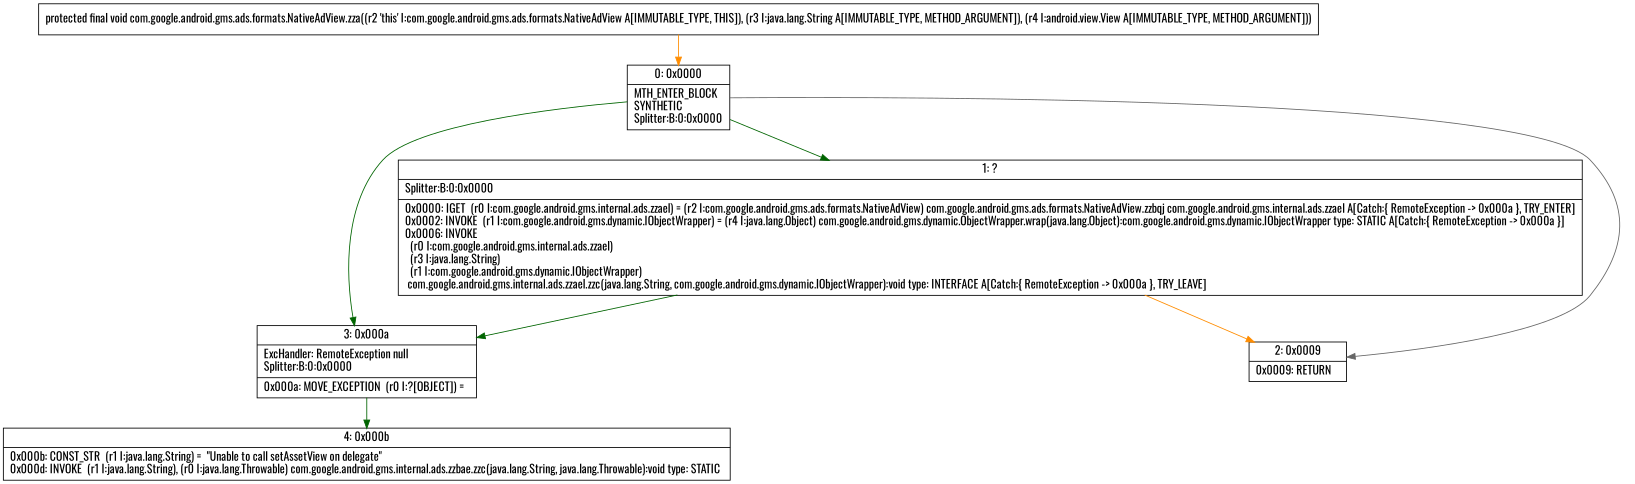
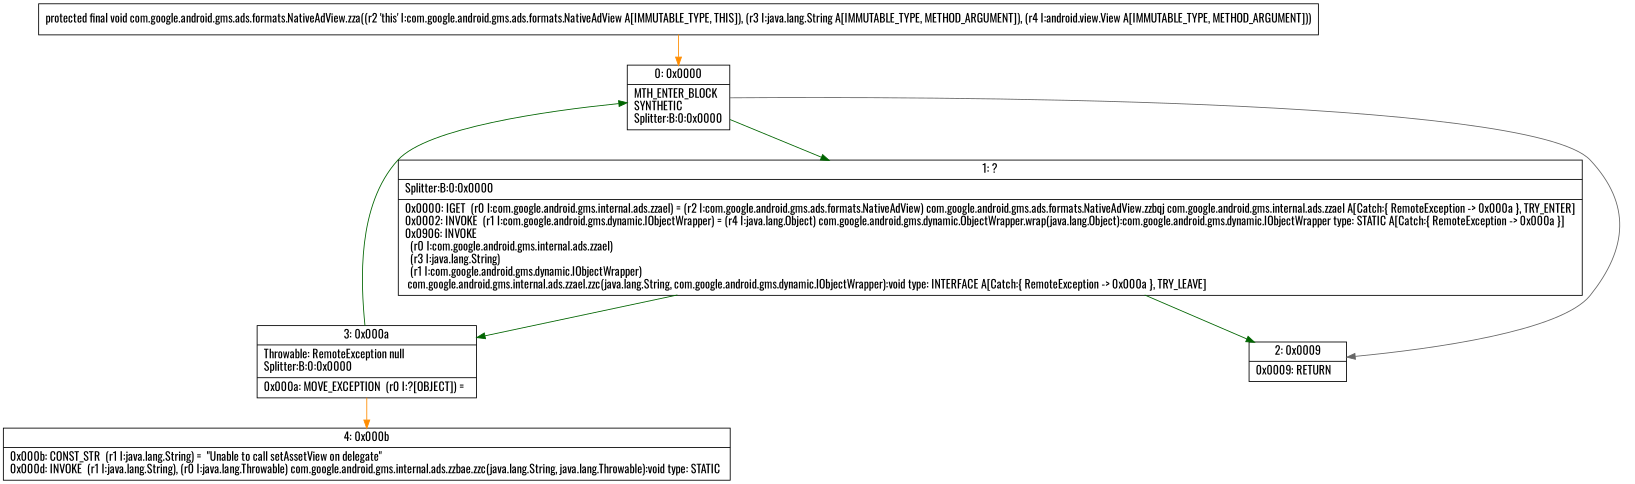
(421, 138) -> (422, 145)
(444, 234) -> (444, 234)
(1196, 317) -> (1196, 317)
(336, 355) -> (334, 355)
(367, 409) -> (367, 409)
